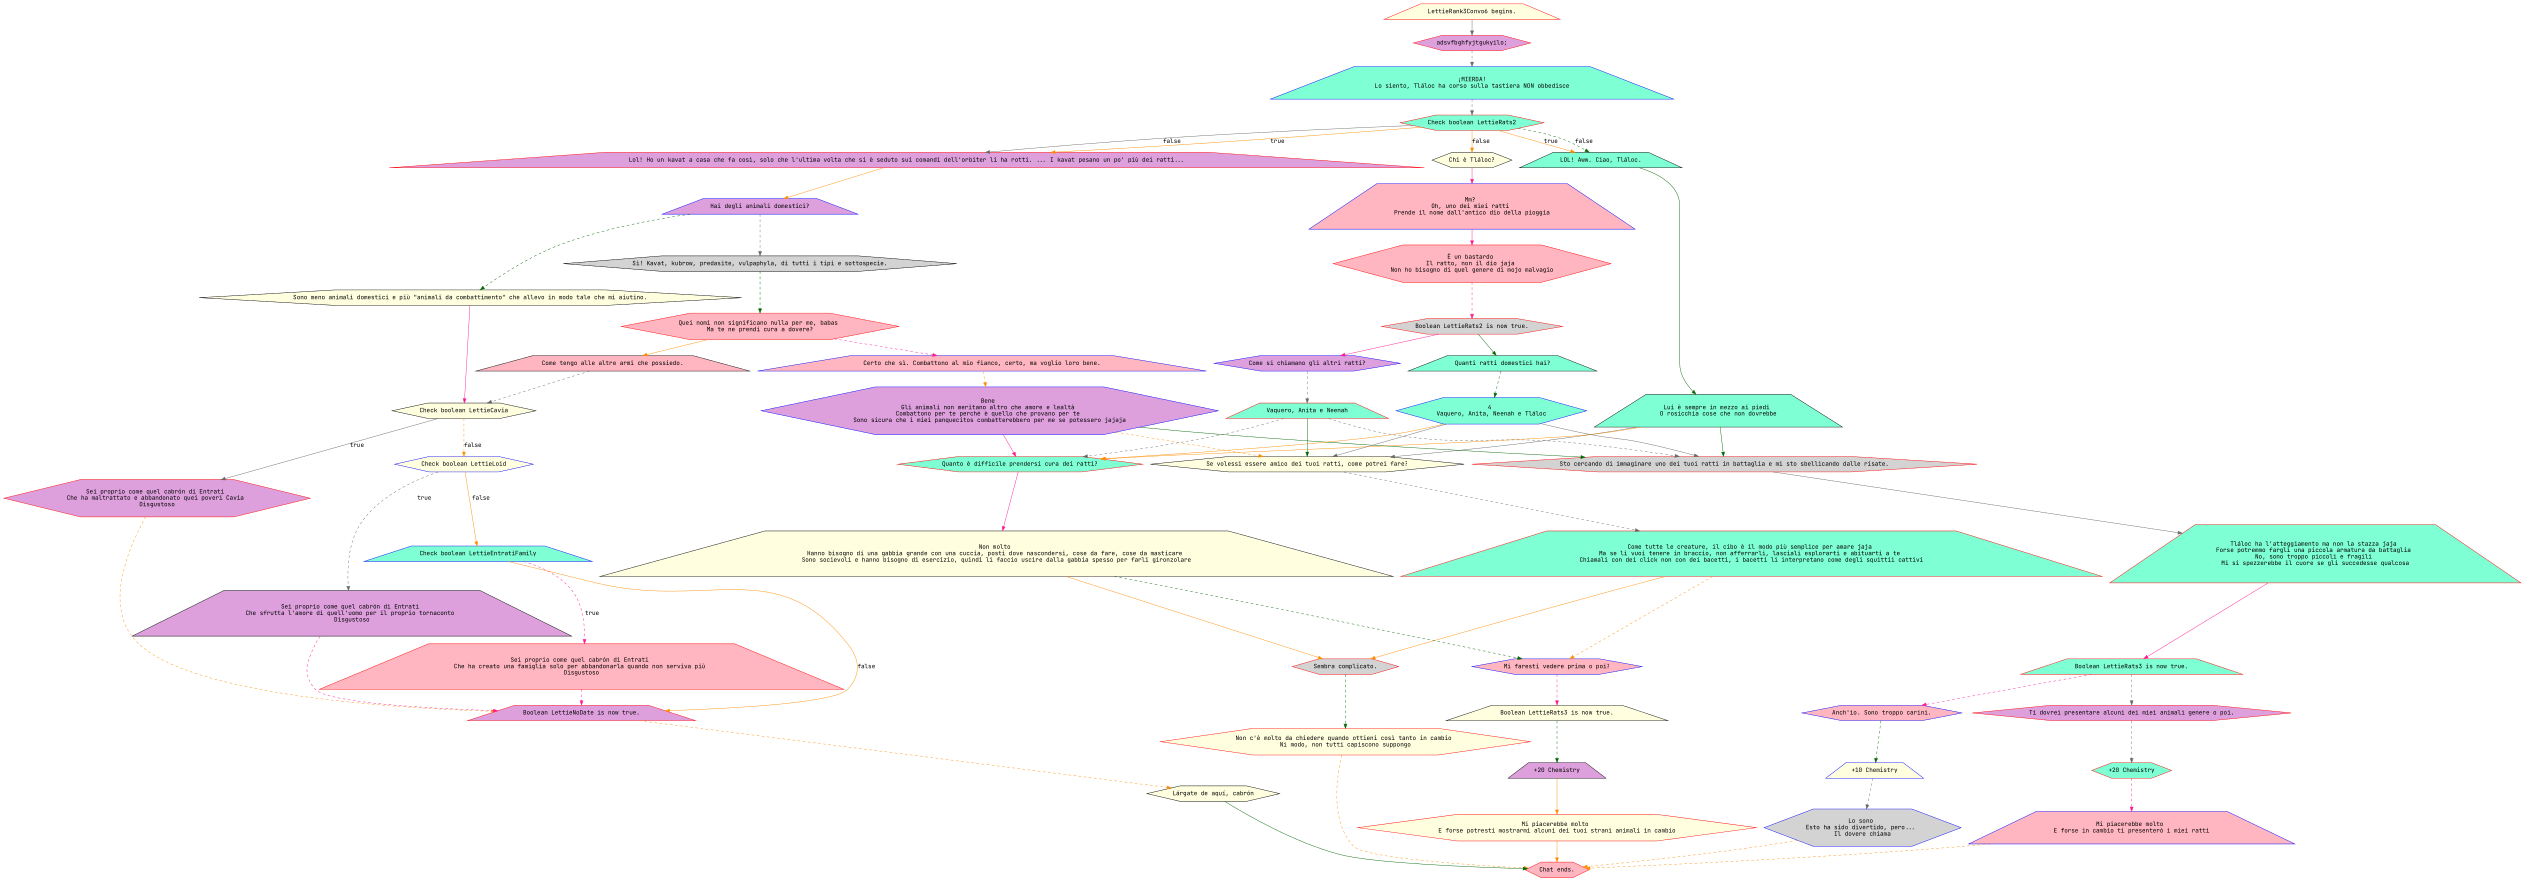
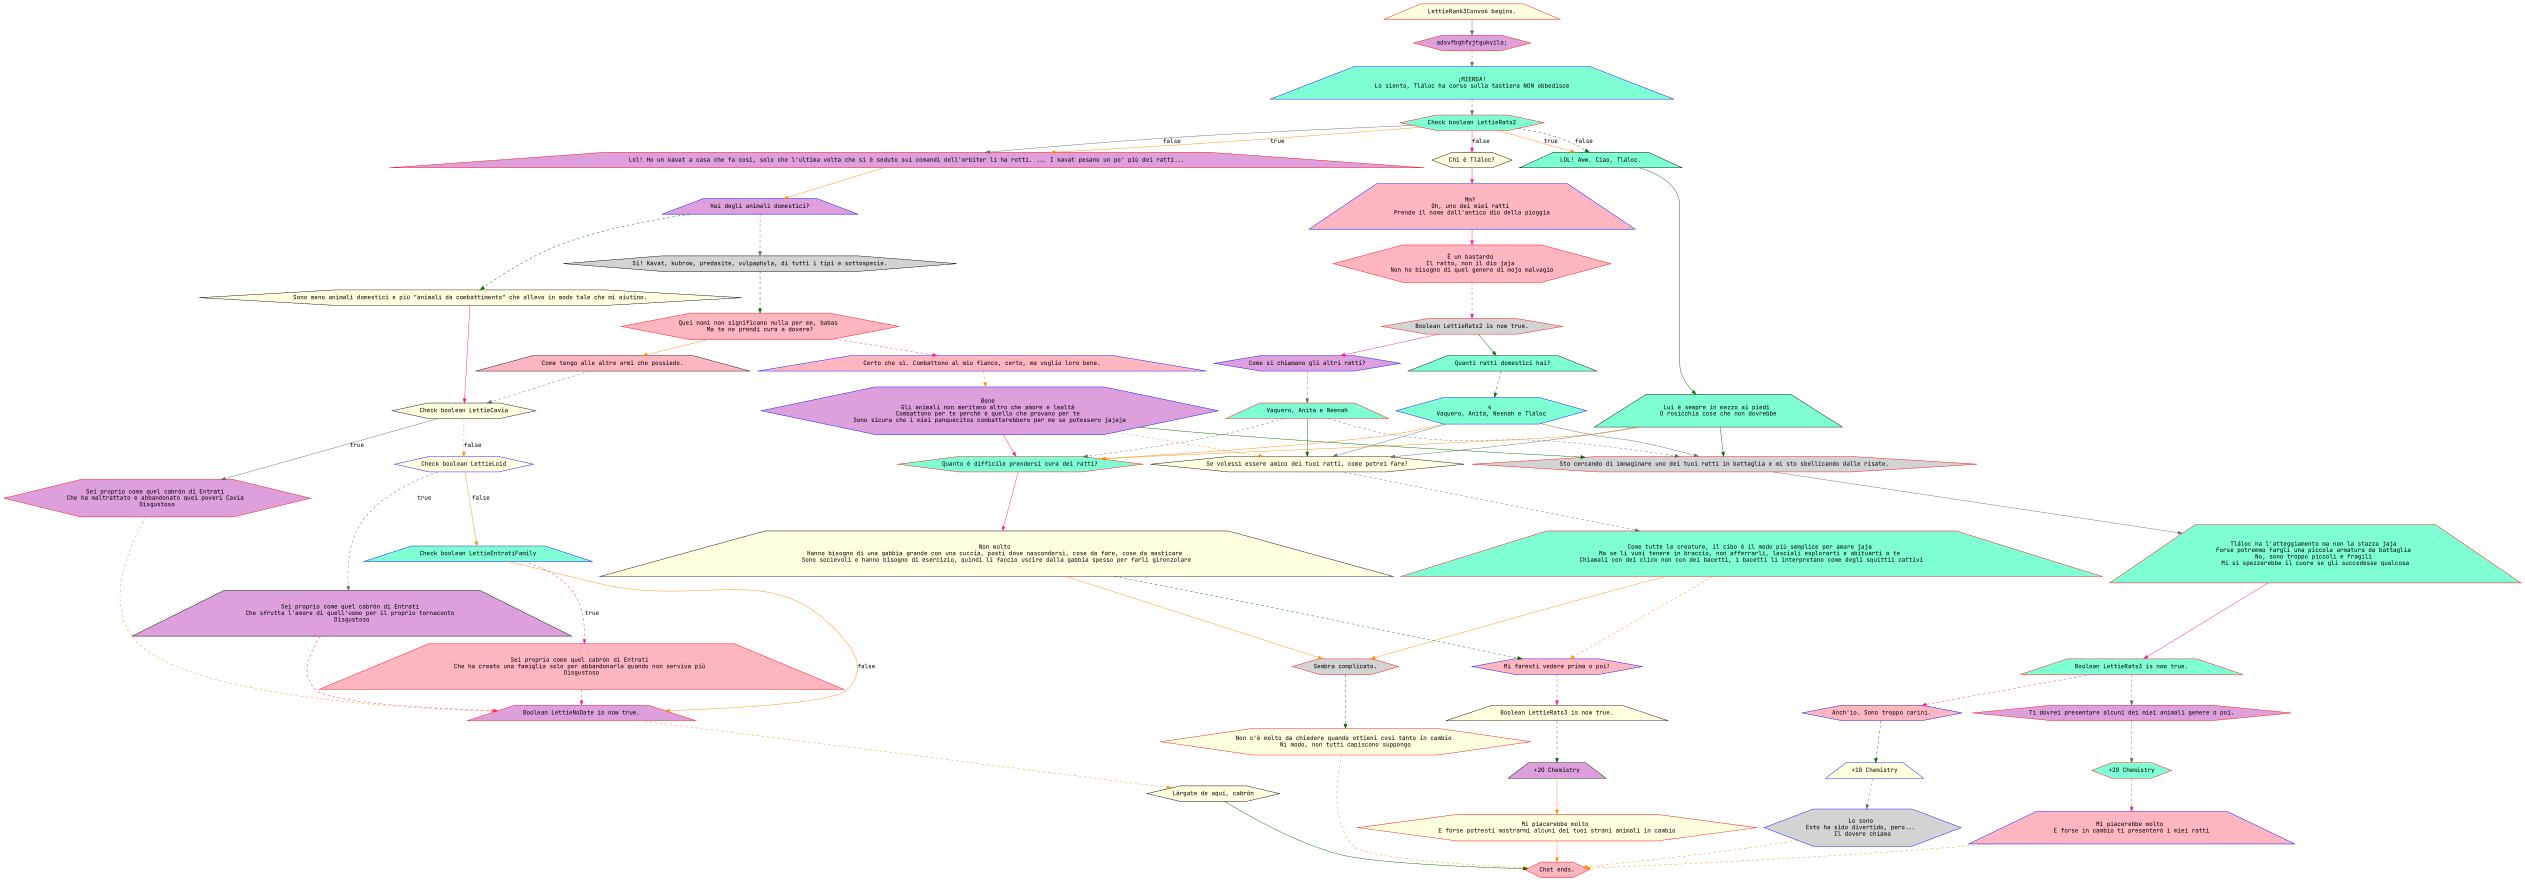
(1472, 139) -> (1472, 139)
